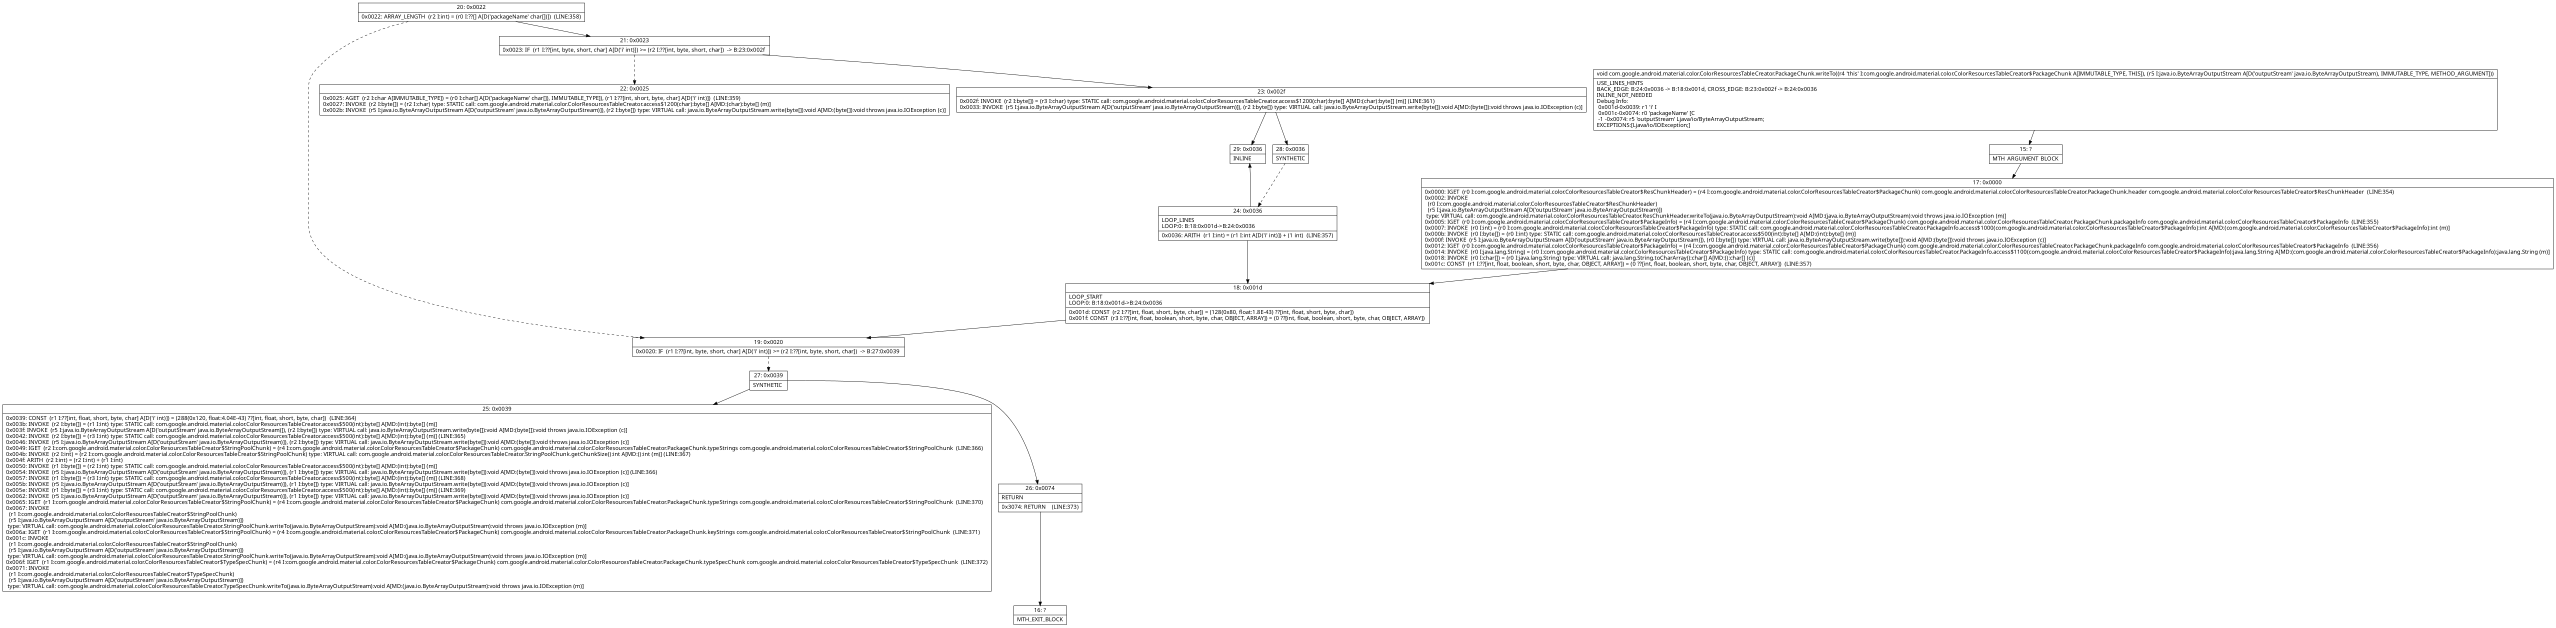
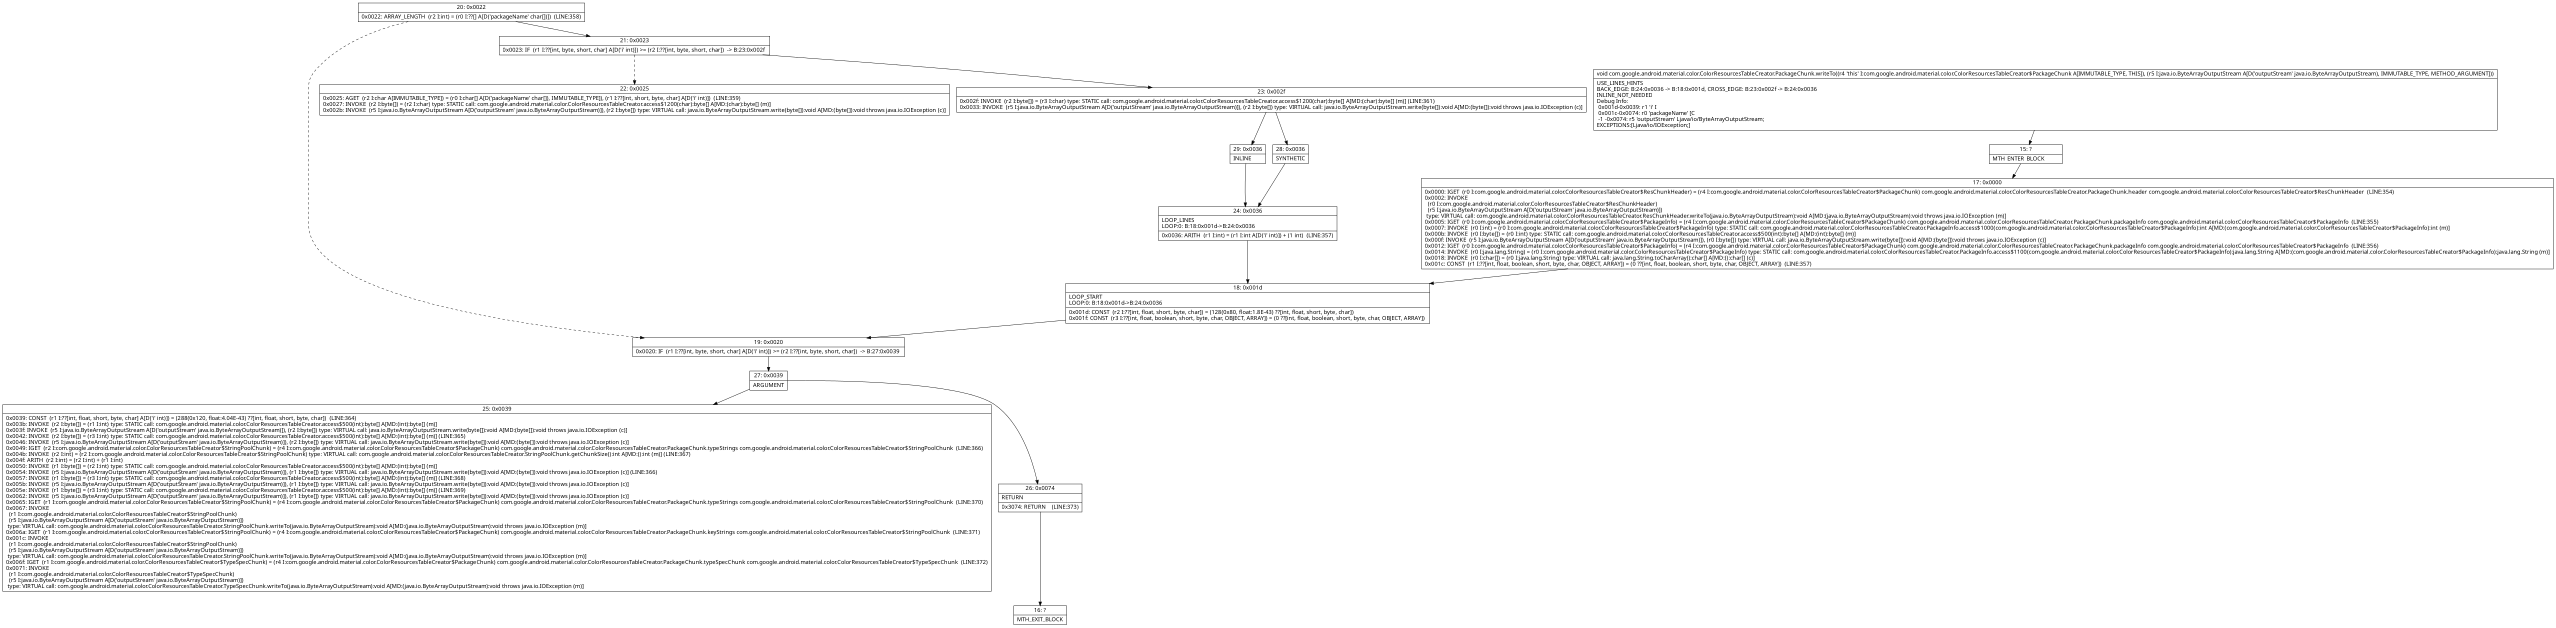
(2026, 159) -> (2019, 159)
(1273, 183) -> (1273, 183)
(1250, 187) -> (1245, 183)
(769, 362) -> (769, 362)
(768, 385) -> (769, 385)
